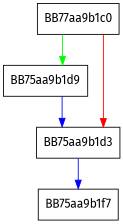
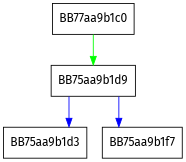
(103, 77) -> none
(78, 169) -> (119, 107)
